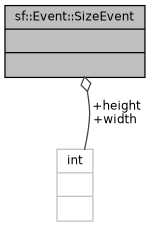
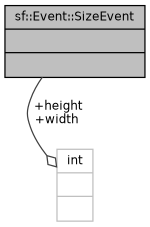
(89, 121) -> (28, 117)
